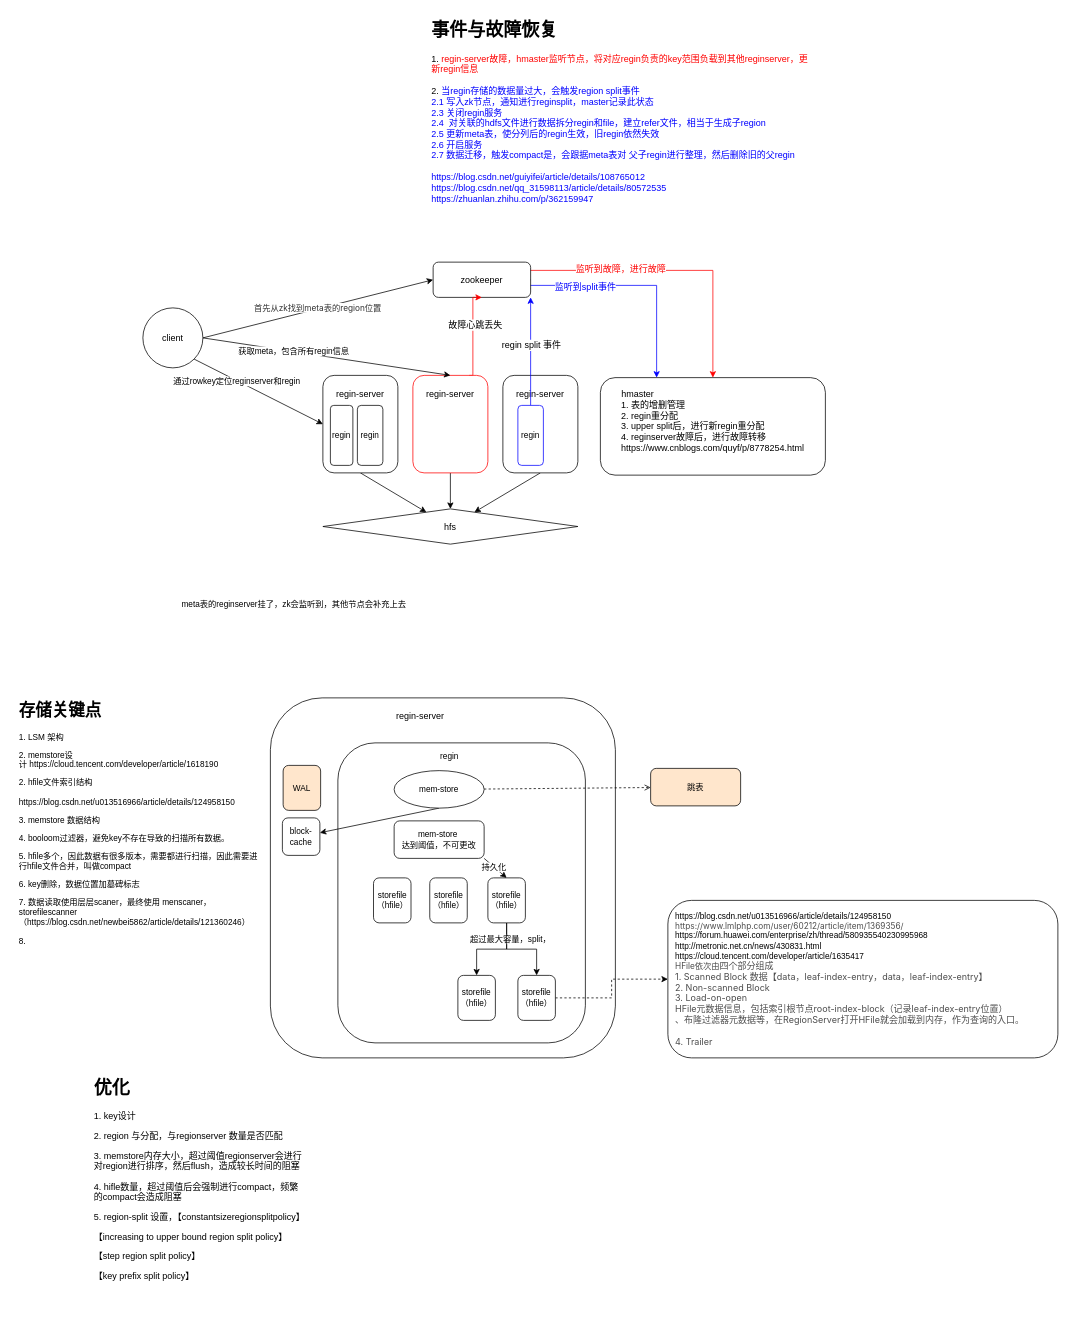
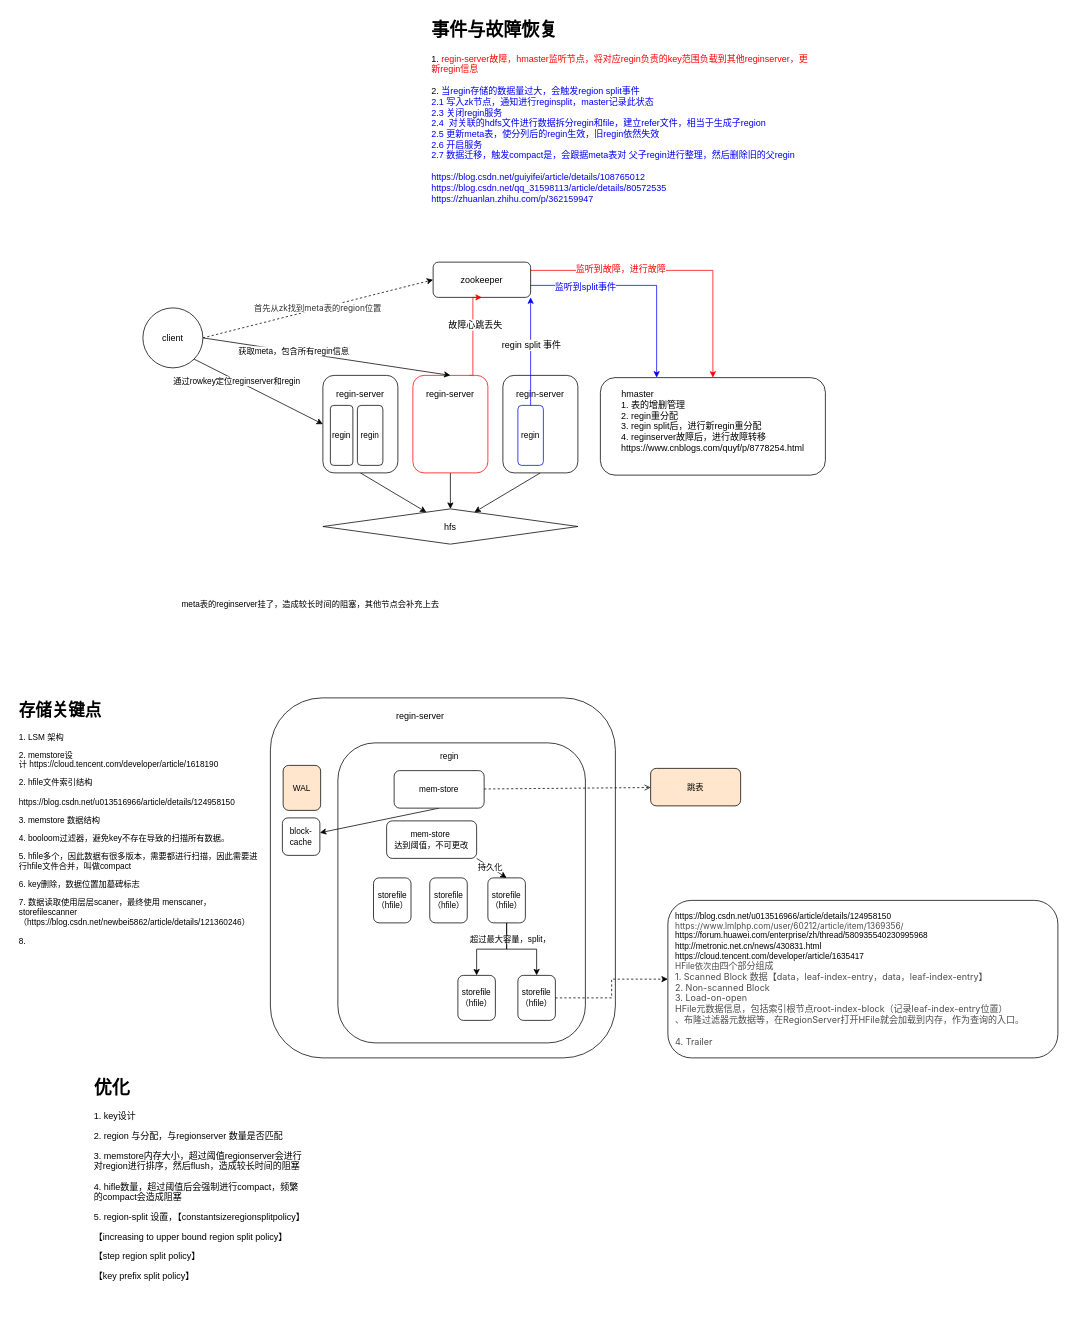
(254, 325) -> (254, 325)
(713, 426) -> (713, 426)
(298, 604) -> (314, 604)
(439, 789) -> (439, 789)
(439, 840) -> (432, 840)
